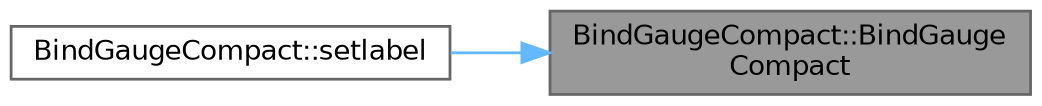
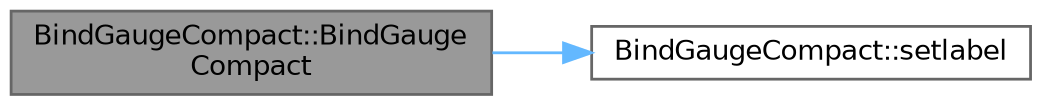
(486, 53) -> (528, 53)
